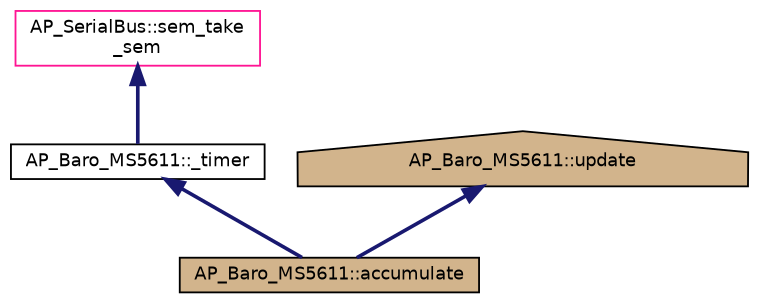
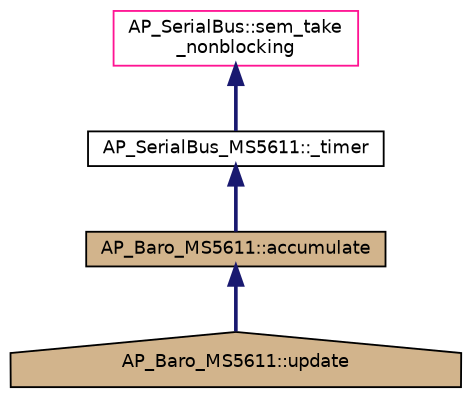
(138, 38) -> (236, 38)
(138, 162) -> (236, 149)
(411, 227) -> (236, 308)
